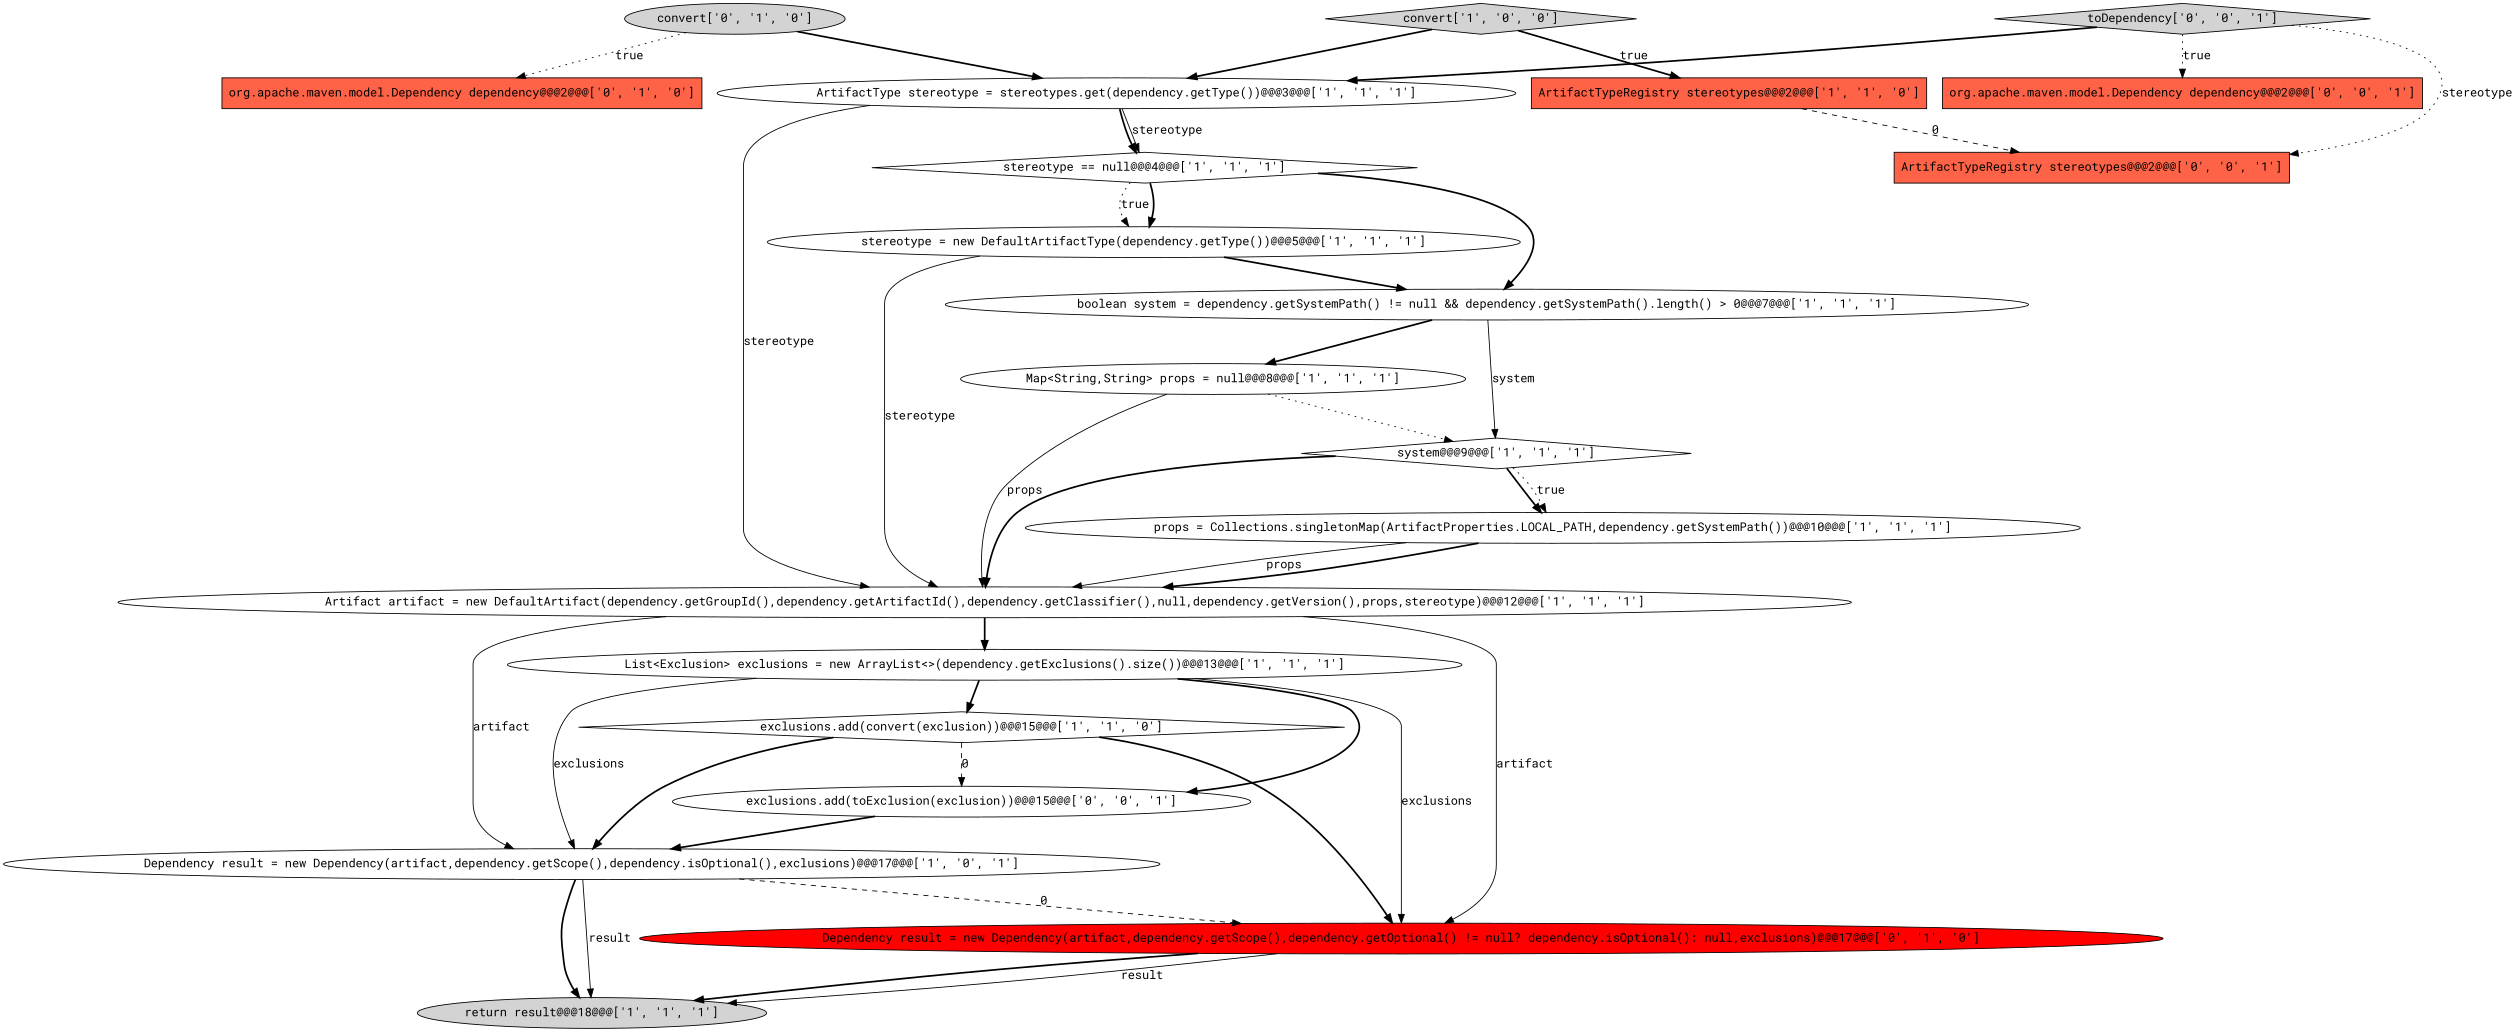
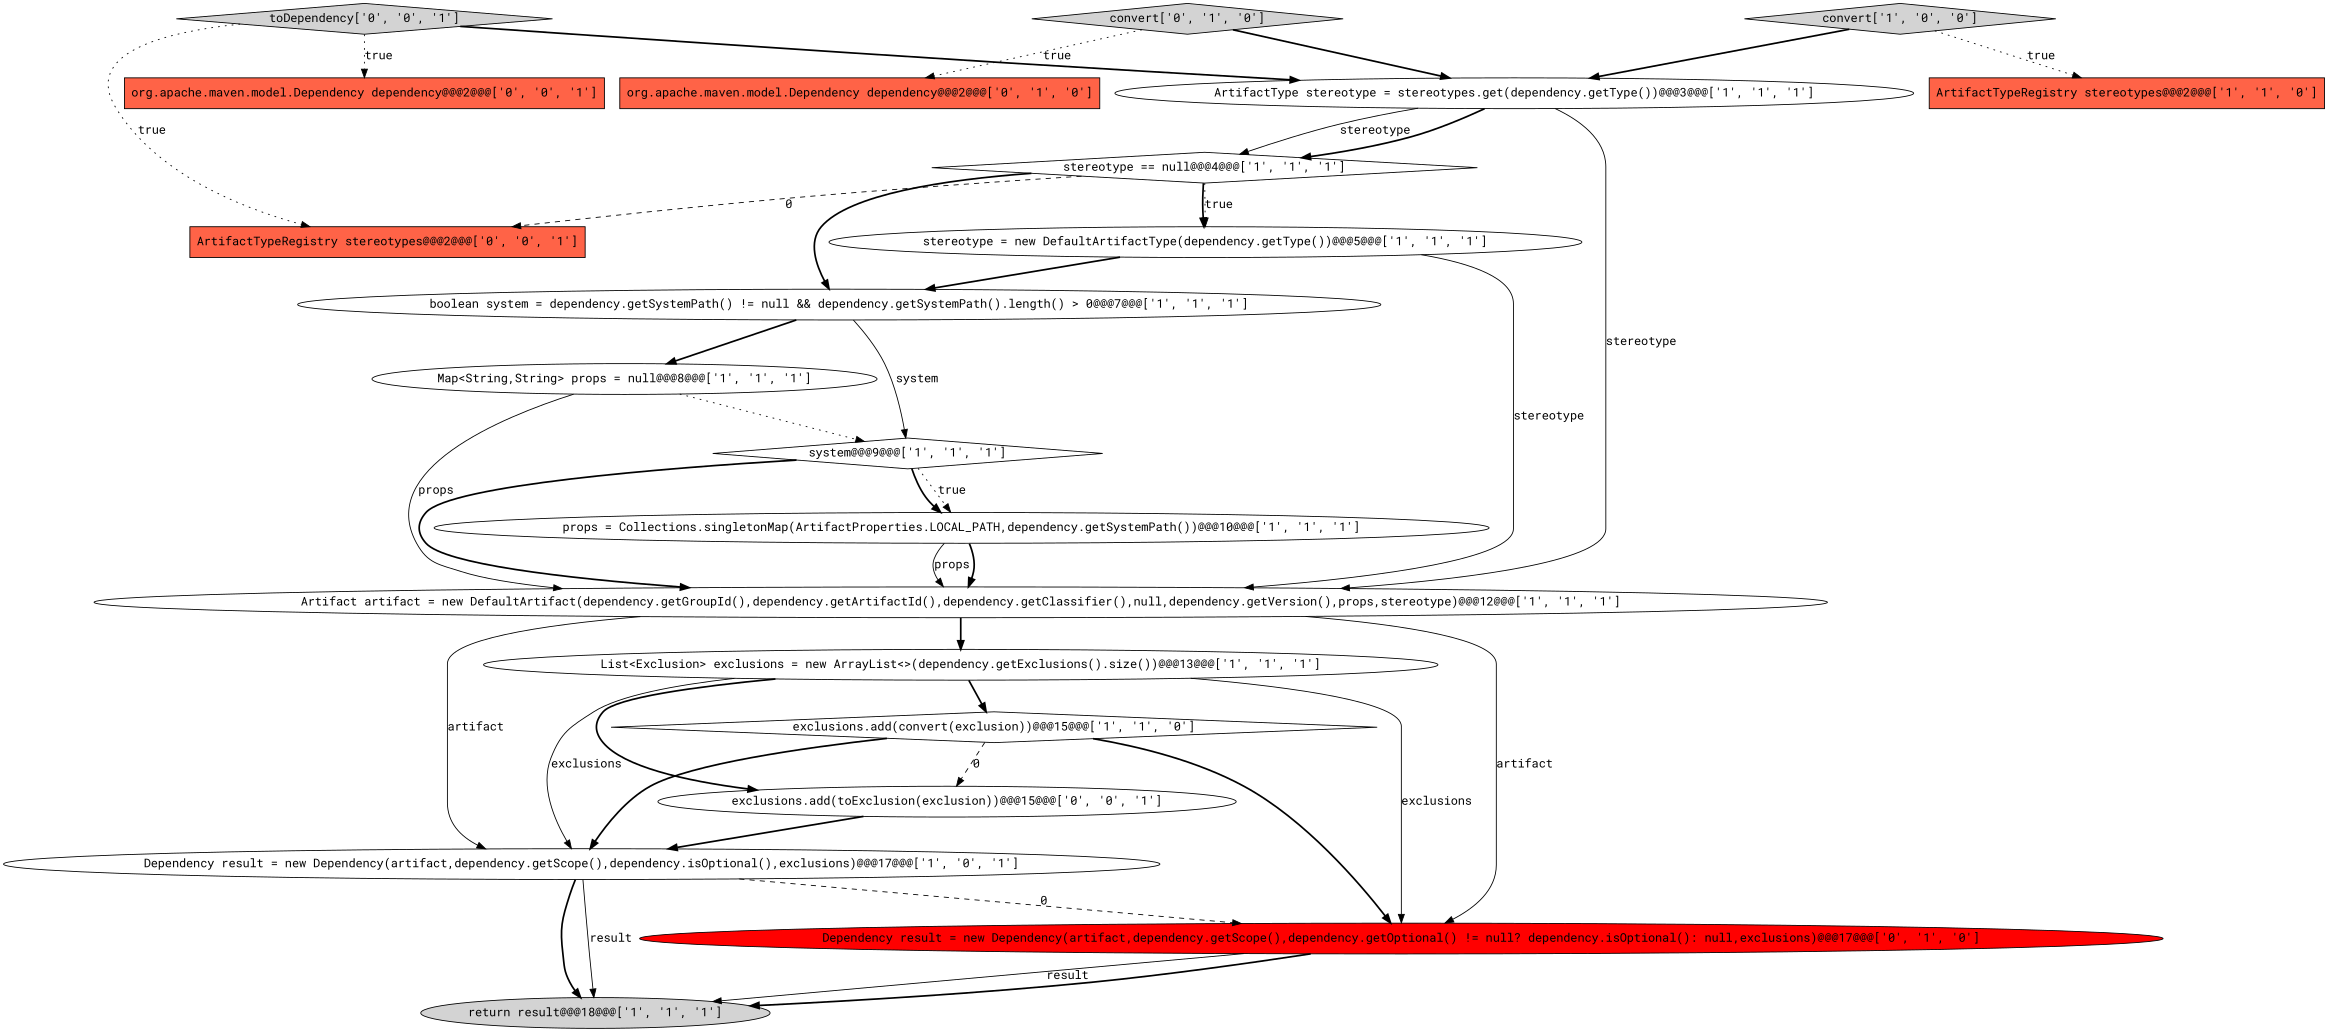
(735, 19) -> (1187, 19)
(1594, 53) -> (2004, 53)
(2477, 93) -> (152, 130)
(1906, 130) -> (801, 197)
